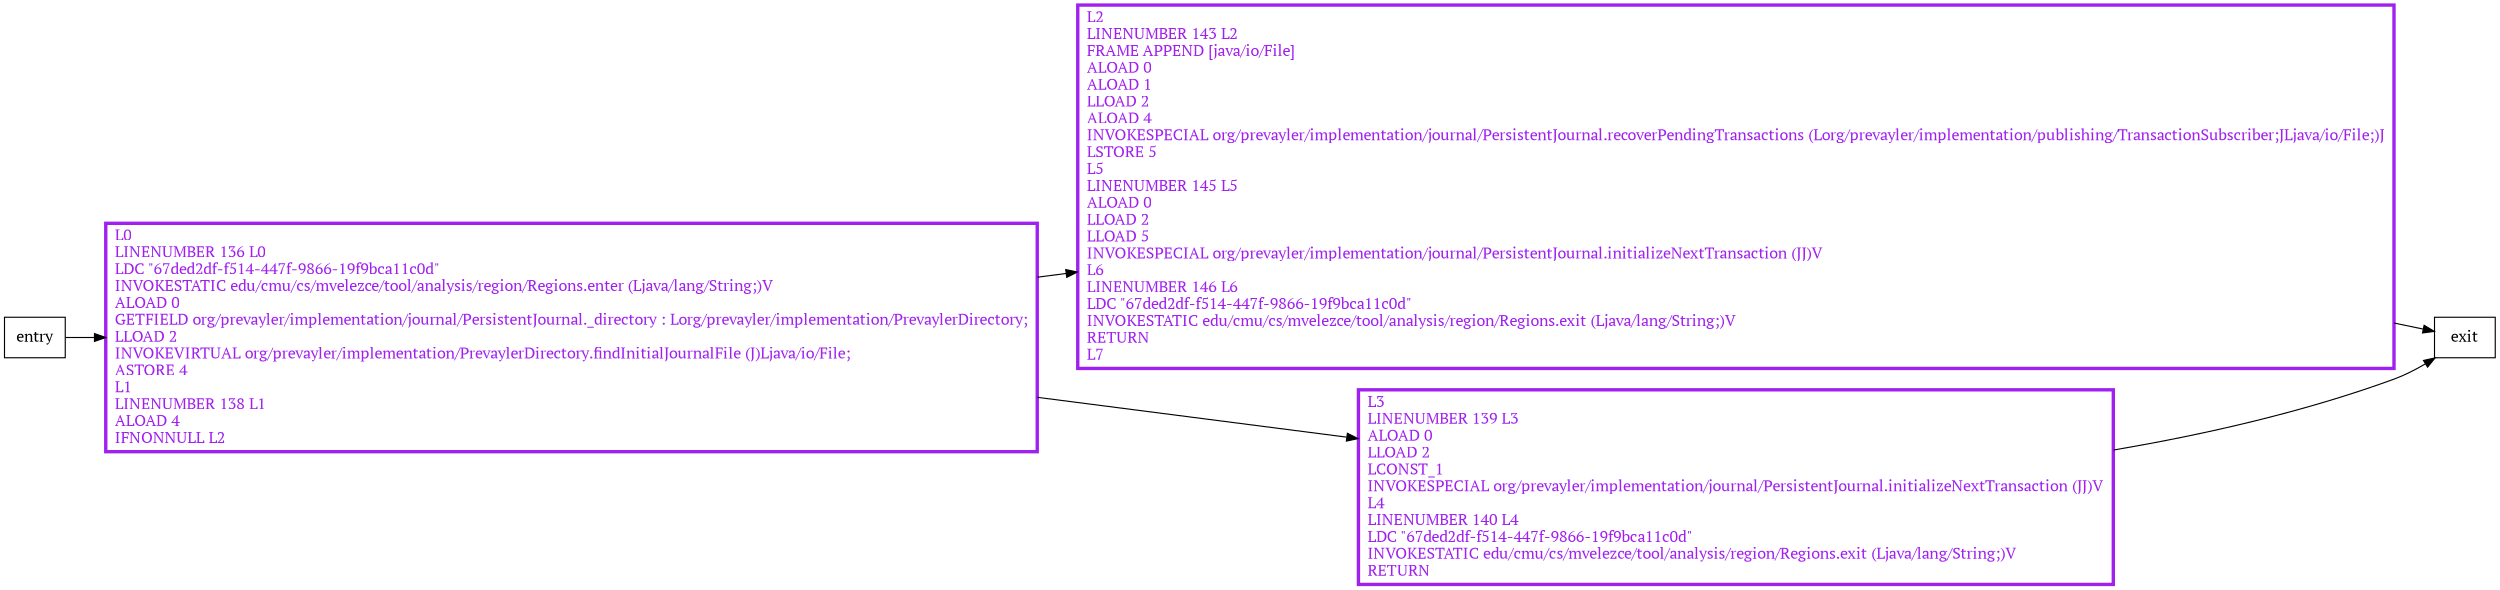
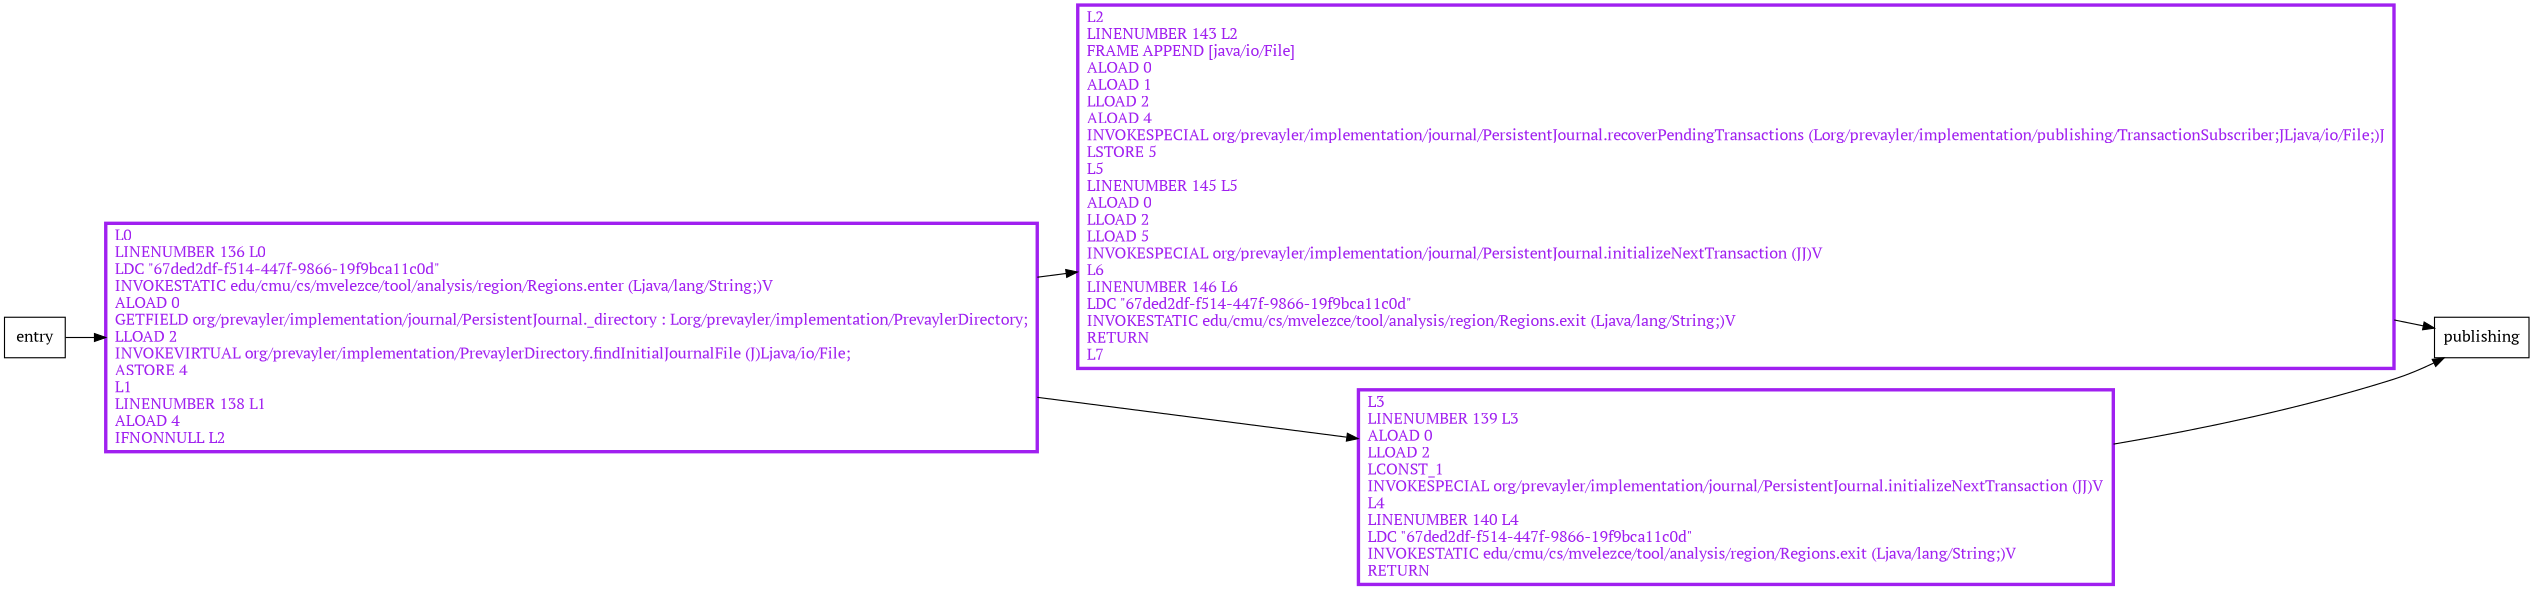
(2465, 338) -> (2482, 338)
